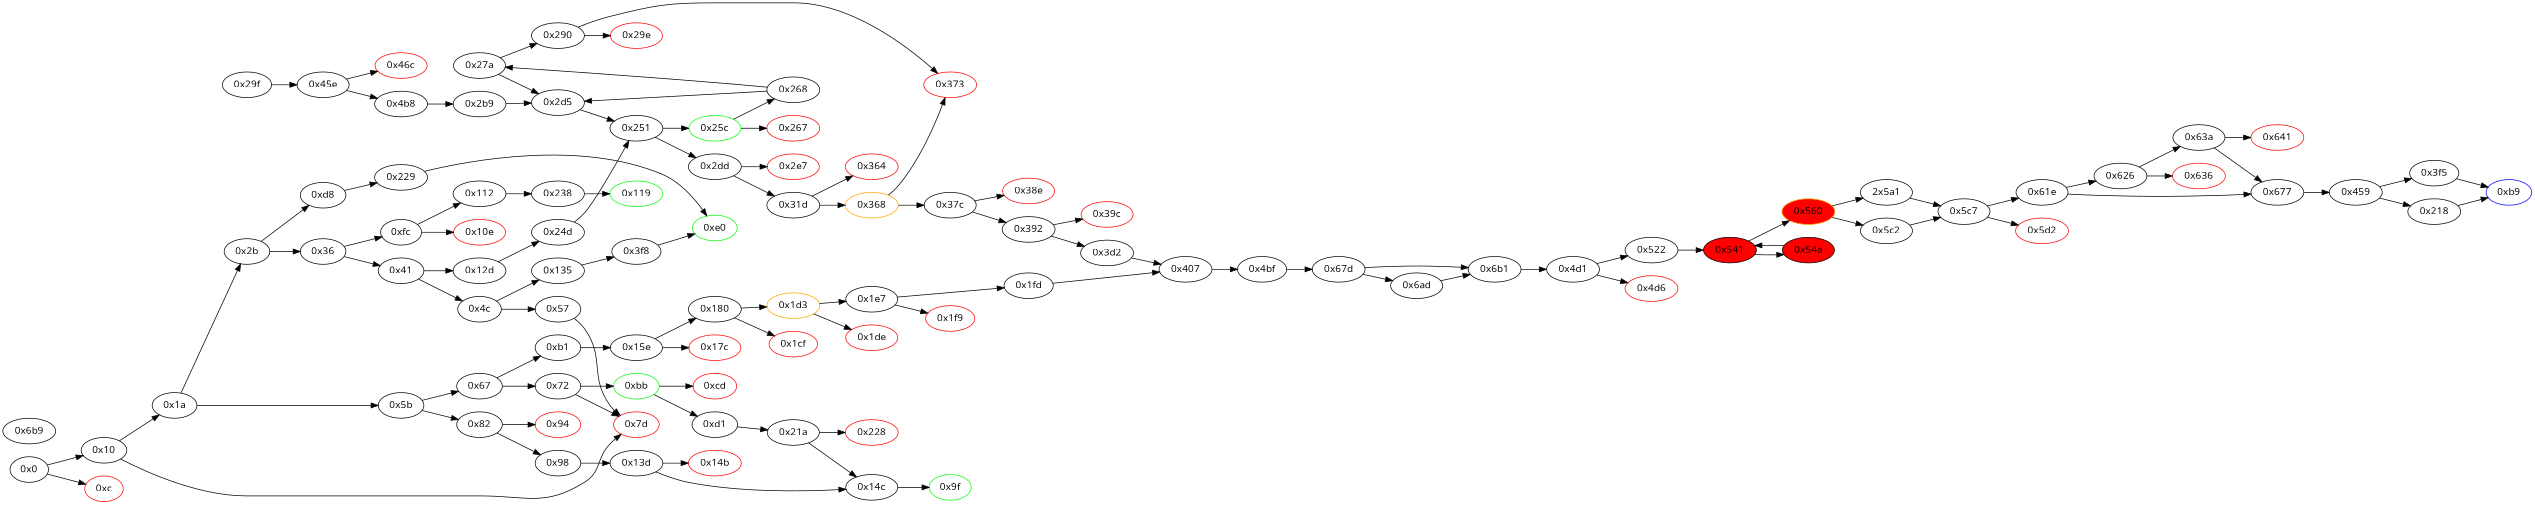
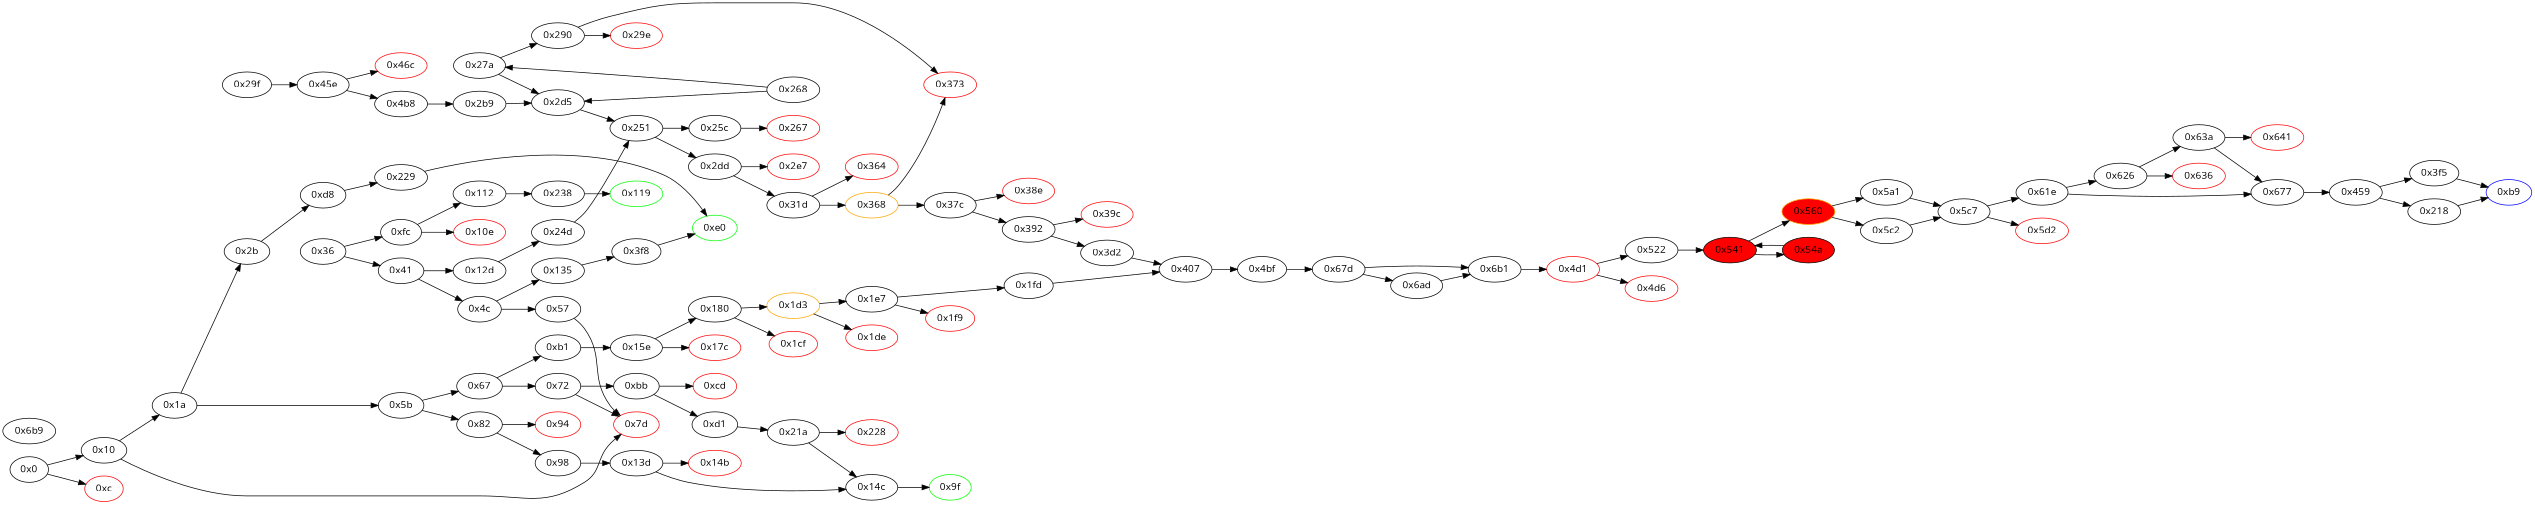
(751, 111) -> none
(715, 128) -> (715, 128)
(1886, 192) -> (1886, 192)
(281, 252) -> none
(1573, 269) -> (1573, 269)
(636, 386) -> (636, 386)
